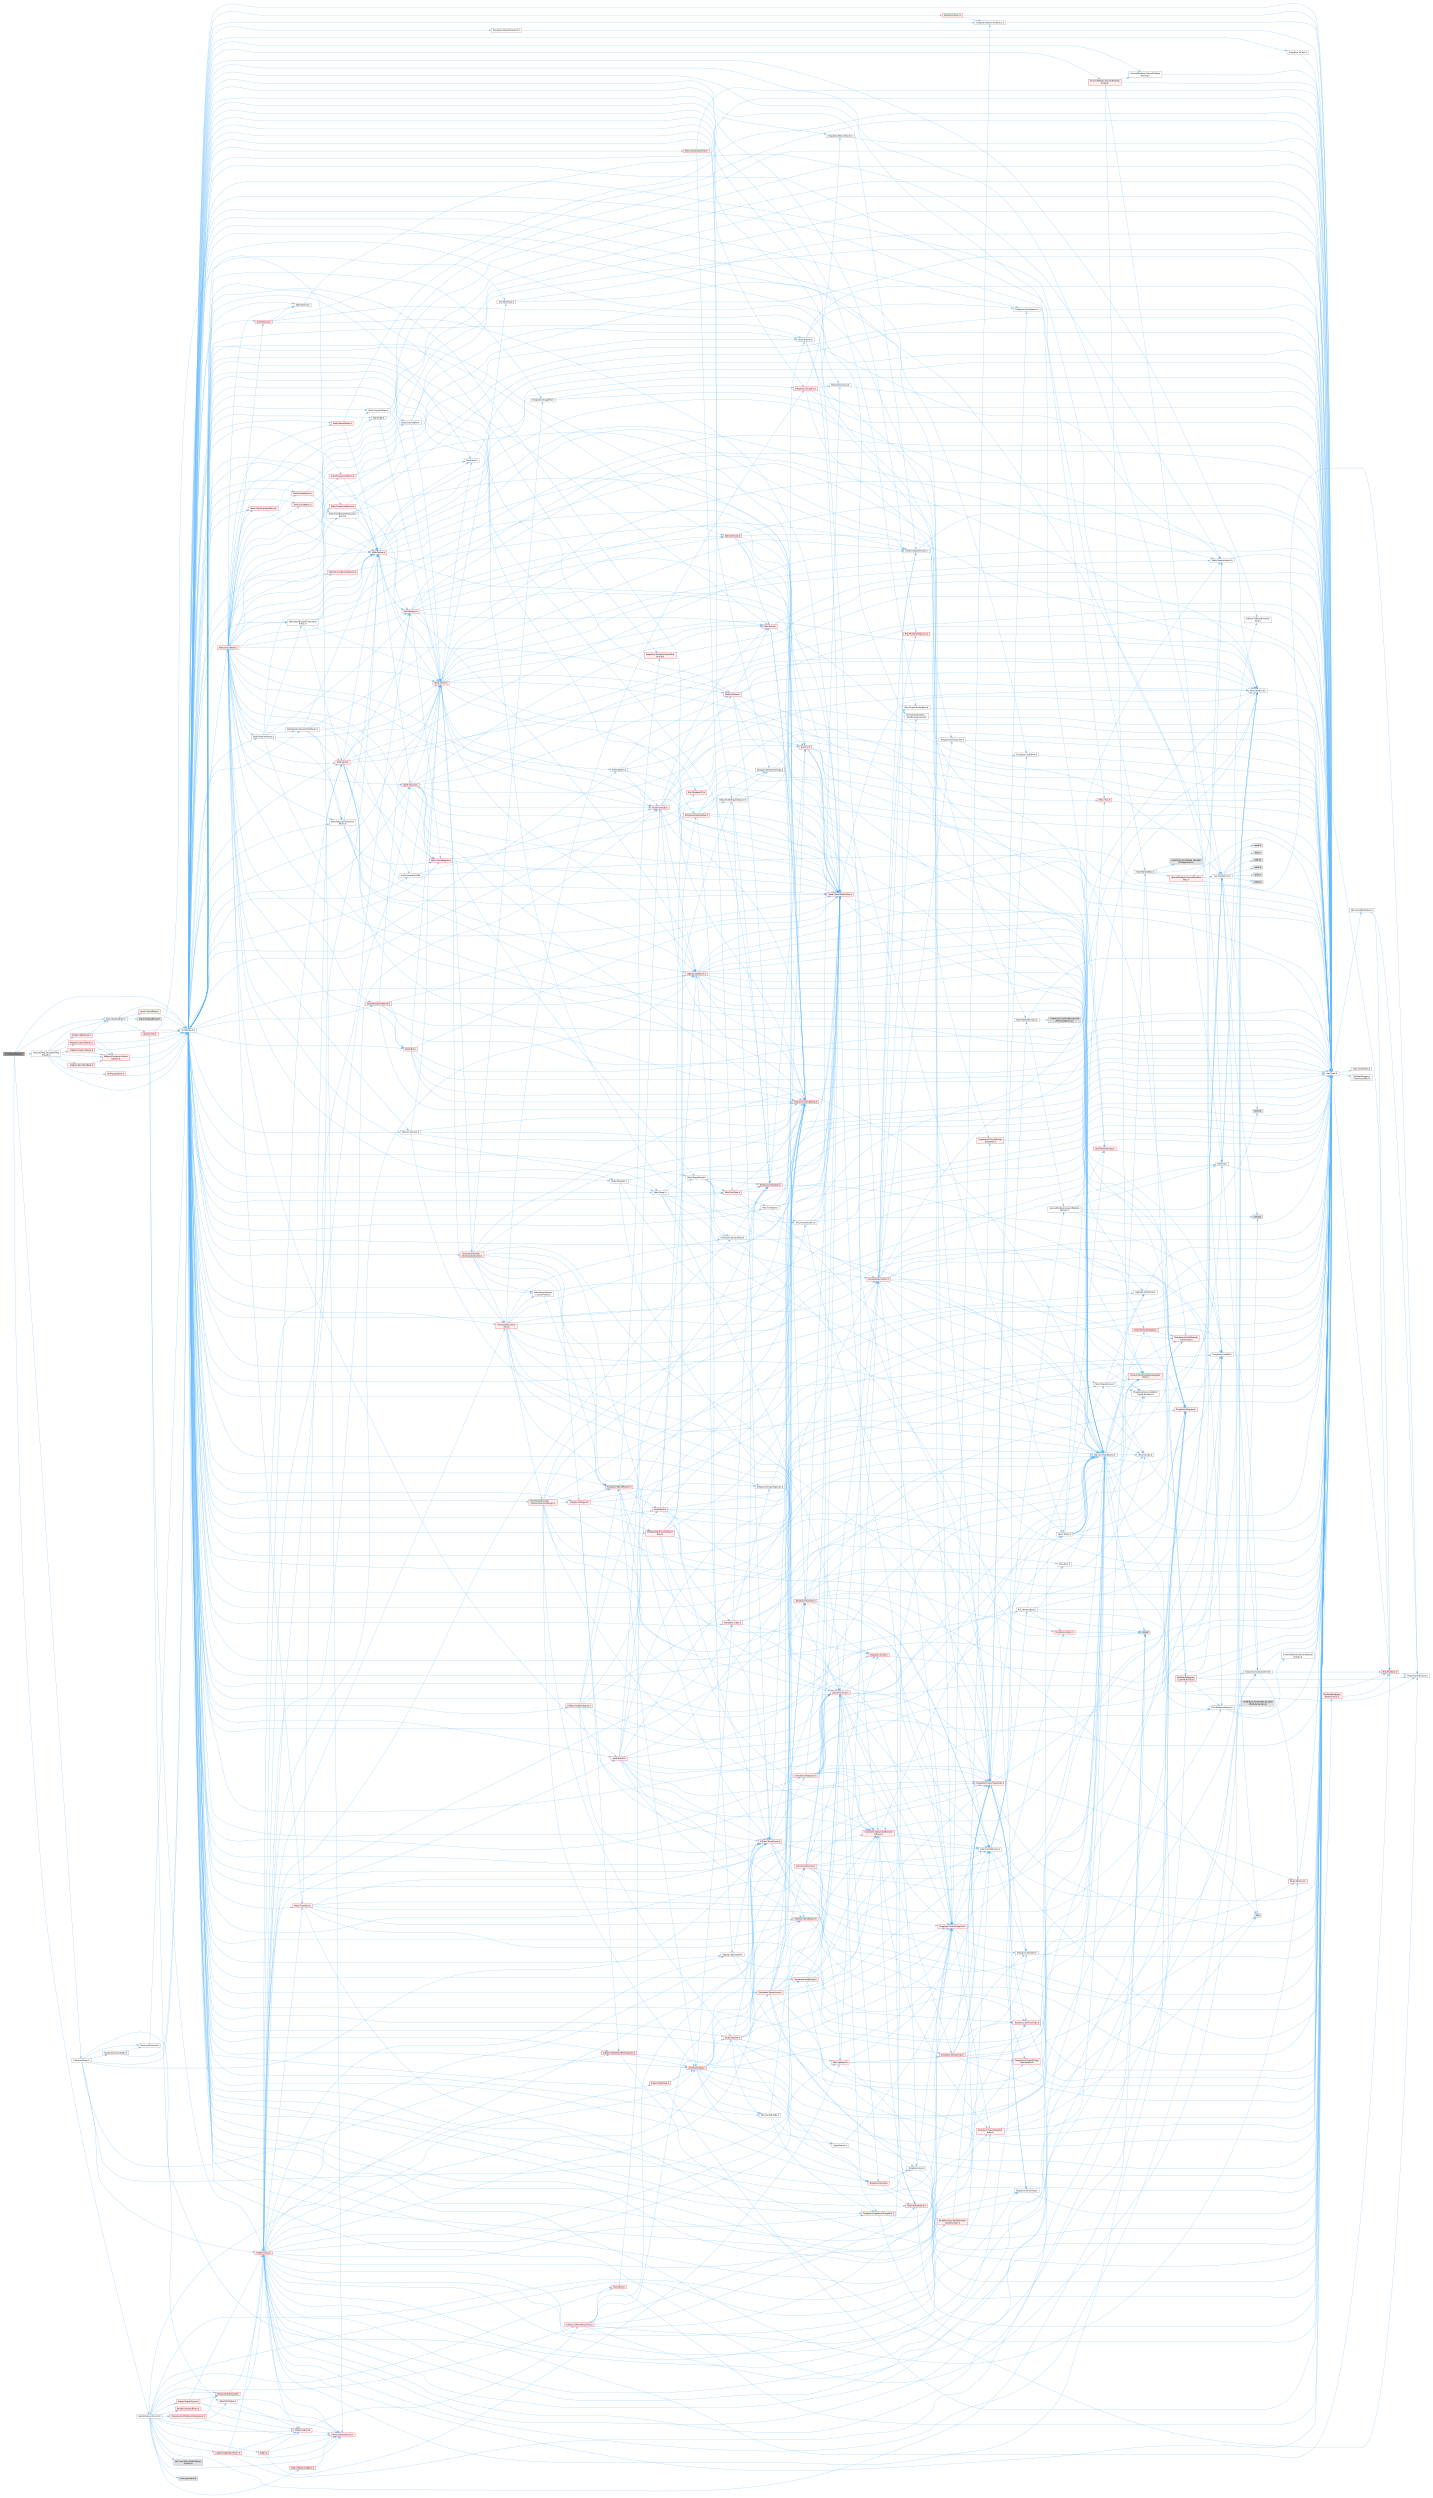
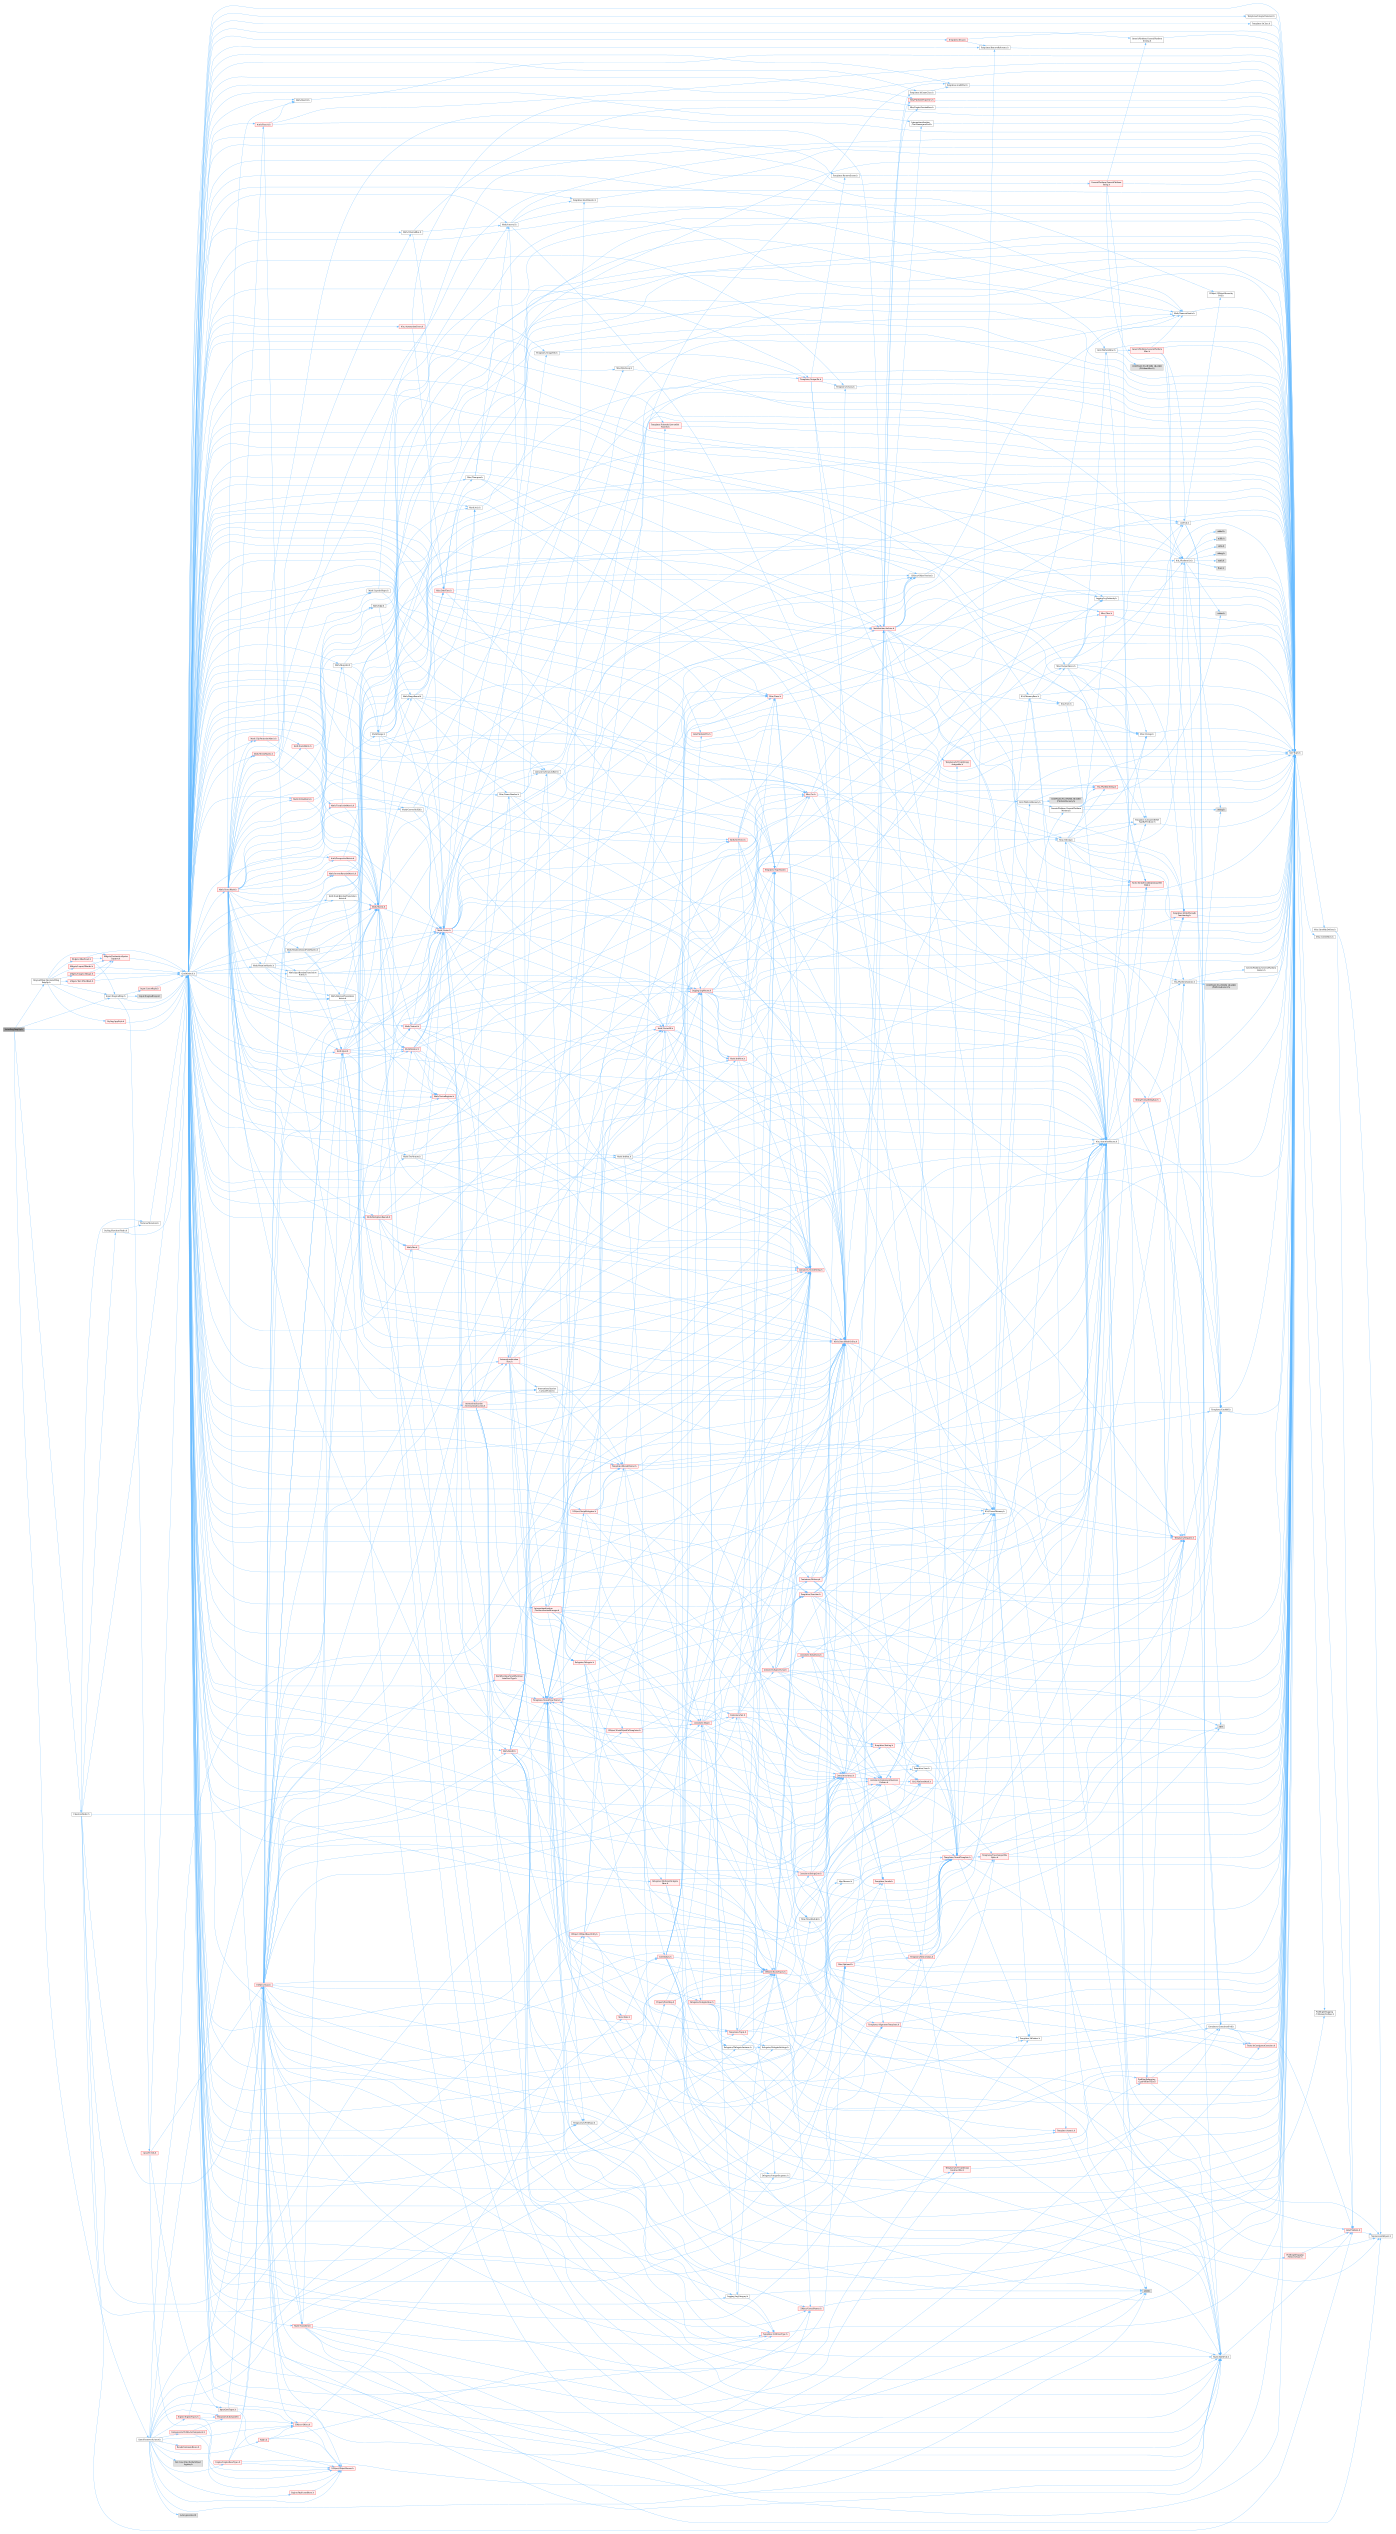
(1134, 1166) -> (1095, 512)
(801, 1725) -> (566, 1602)
(1298, 1881) -> (1261, 2046)
(1301, 1978) -> (956, 2038)
